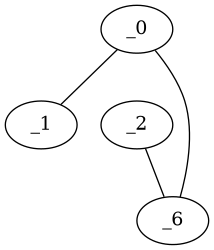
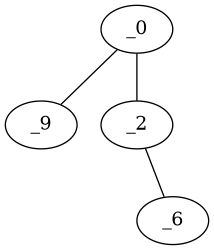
(188, 120) -> (137, 77)
(41, 125) -> (41, 125)
